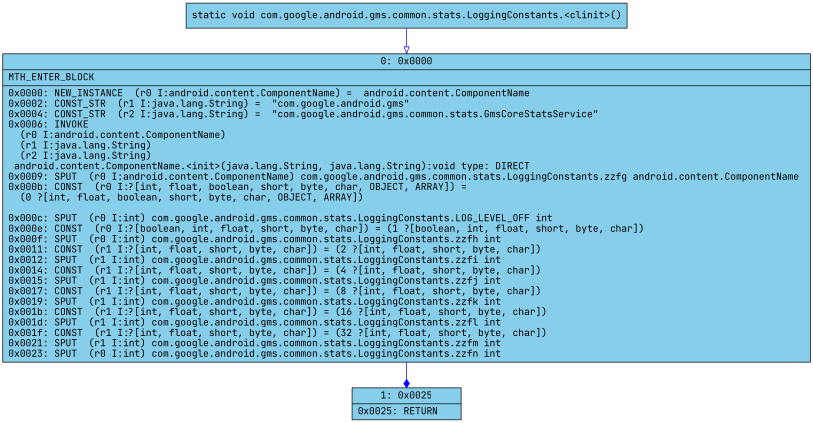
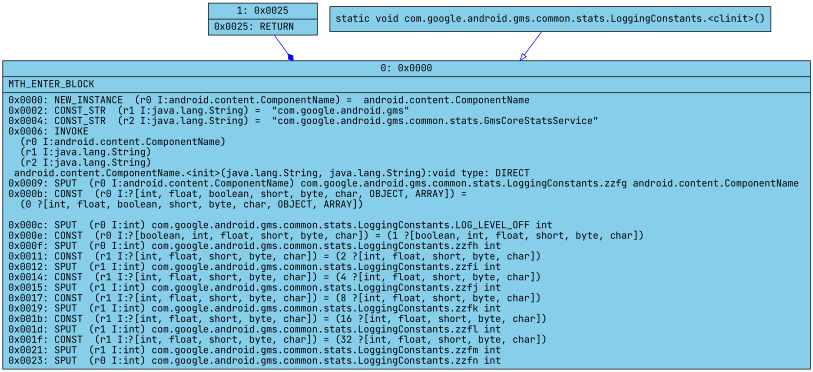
(407, 371) -> (281, 45)
